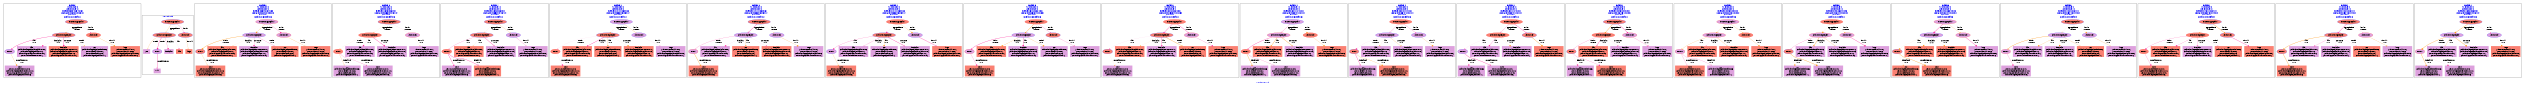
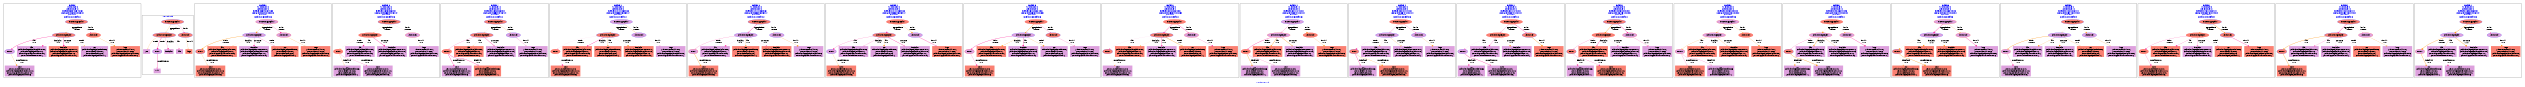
(180, 52) -> (180, 52)
